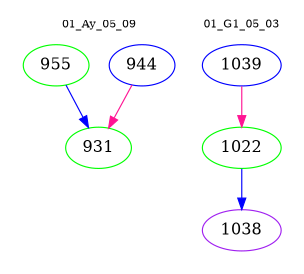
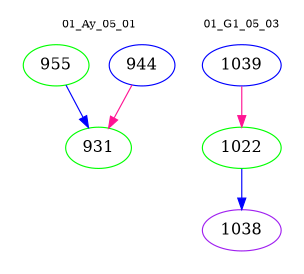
(99, 25) -> (99, 25)
